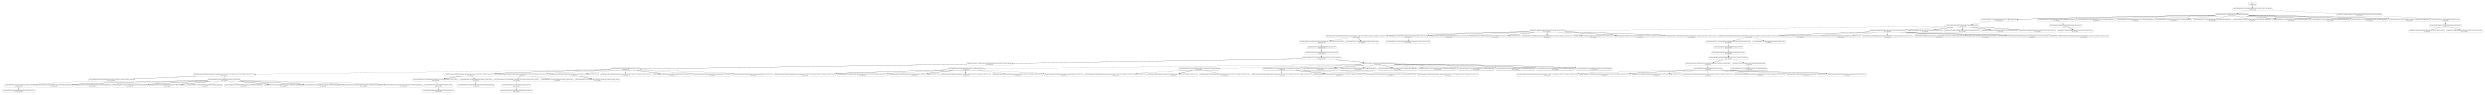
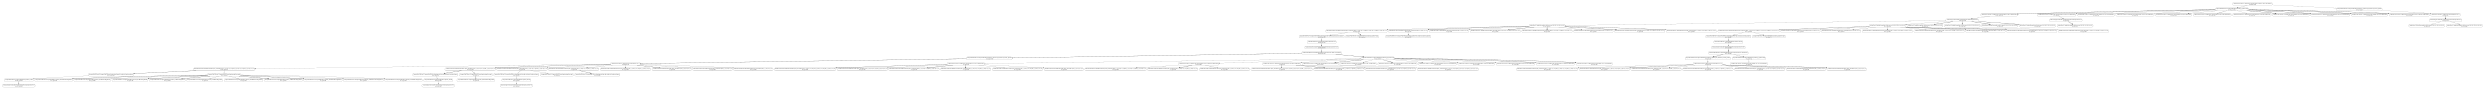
(2252, 4) -> none
